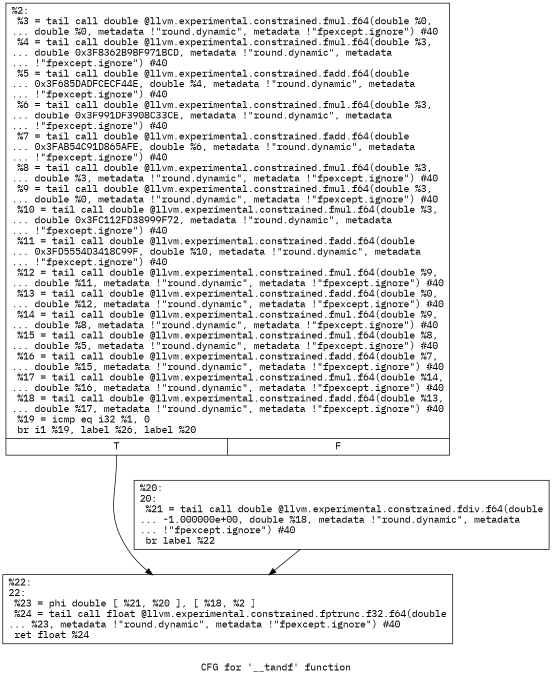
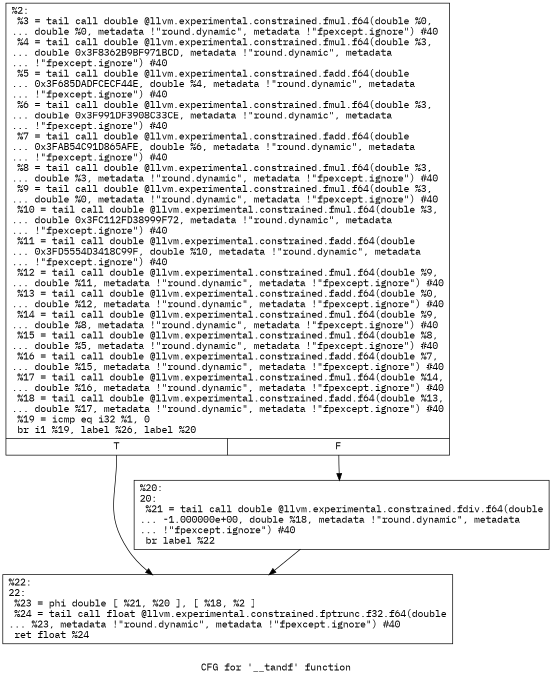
none -> (339, 464)
